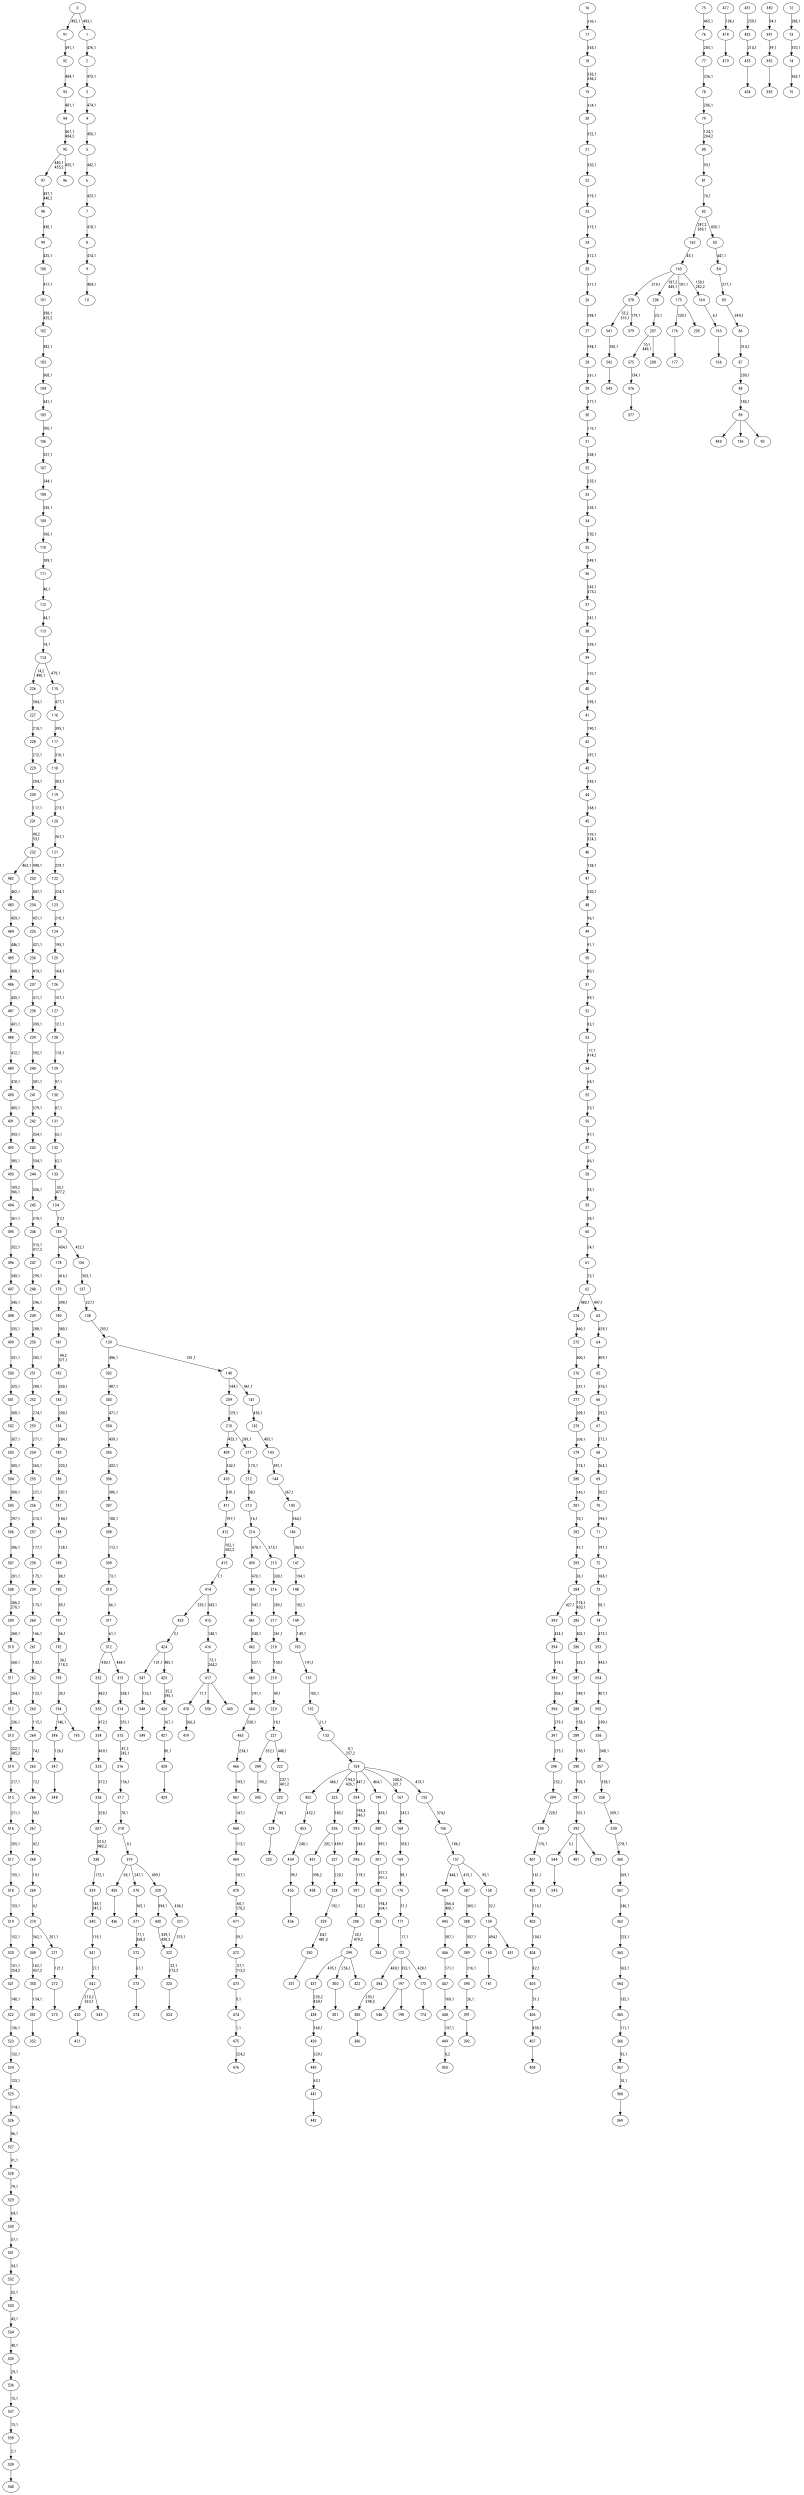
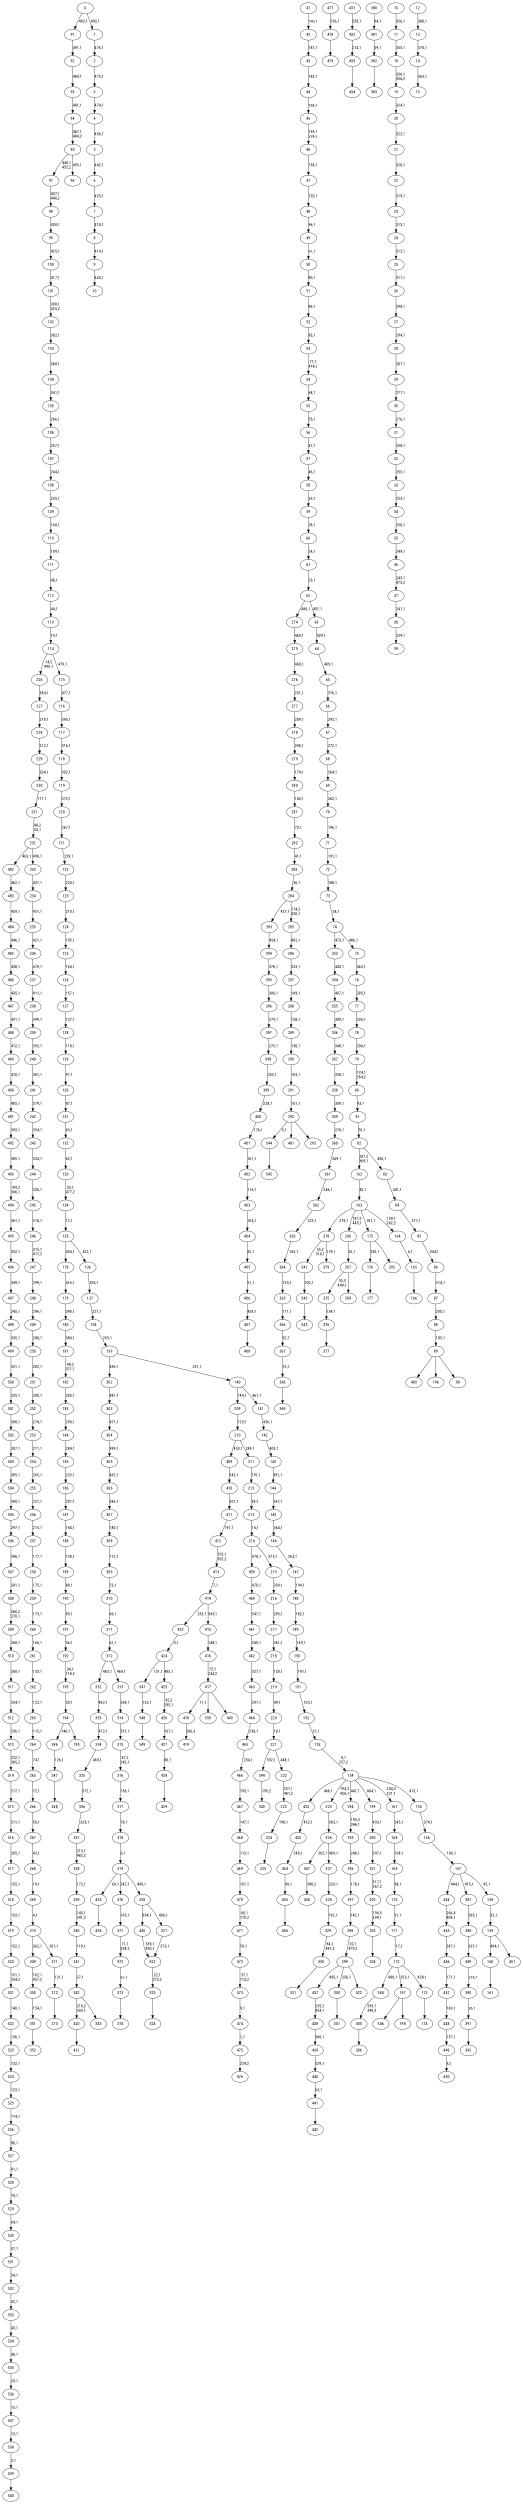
(587, 689) -> none
none -> (346, 939)
